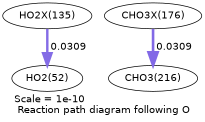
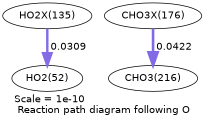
(173, 47) -> (173, 47)
